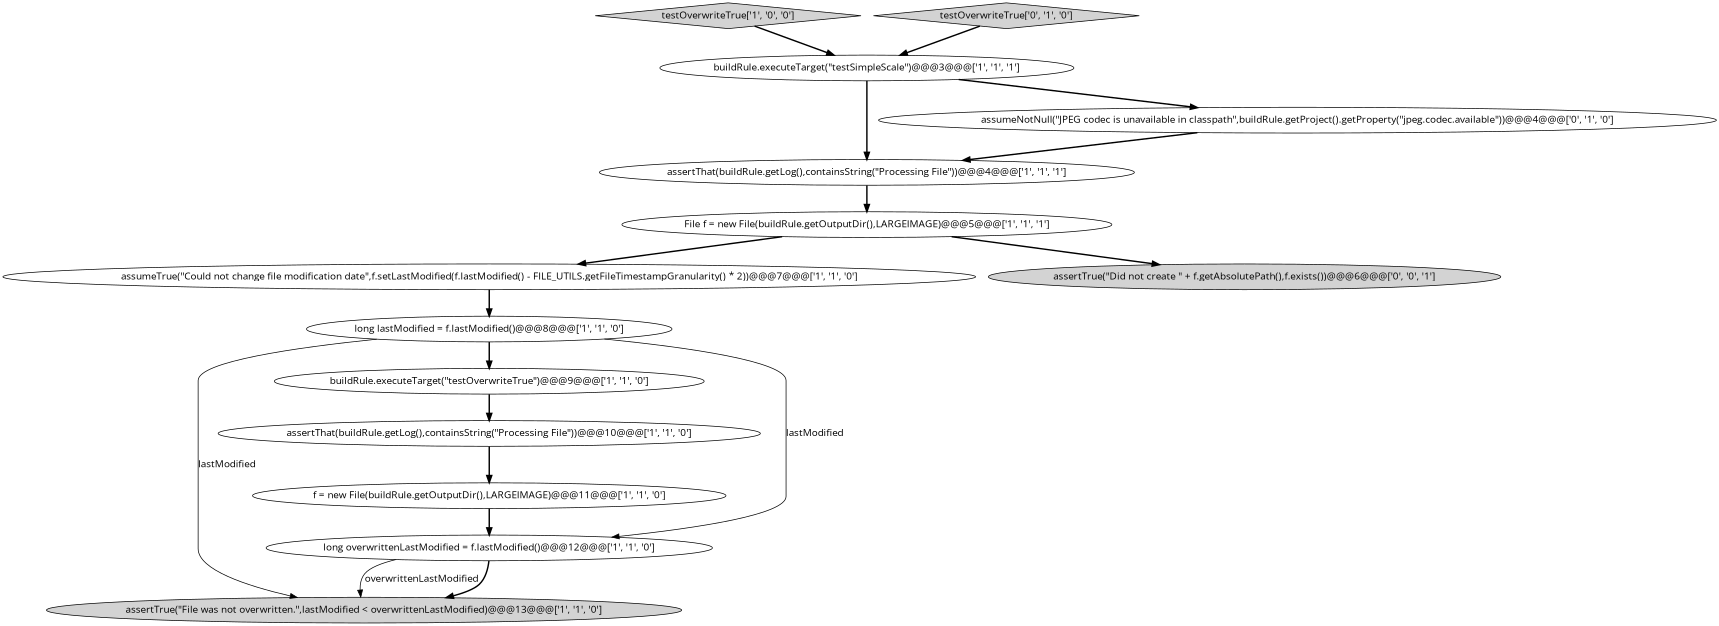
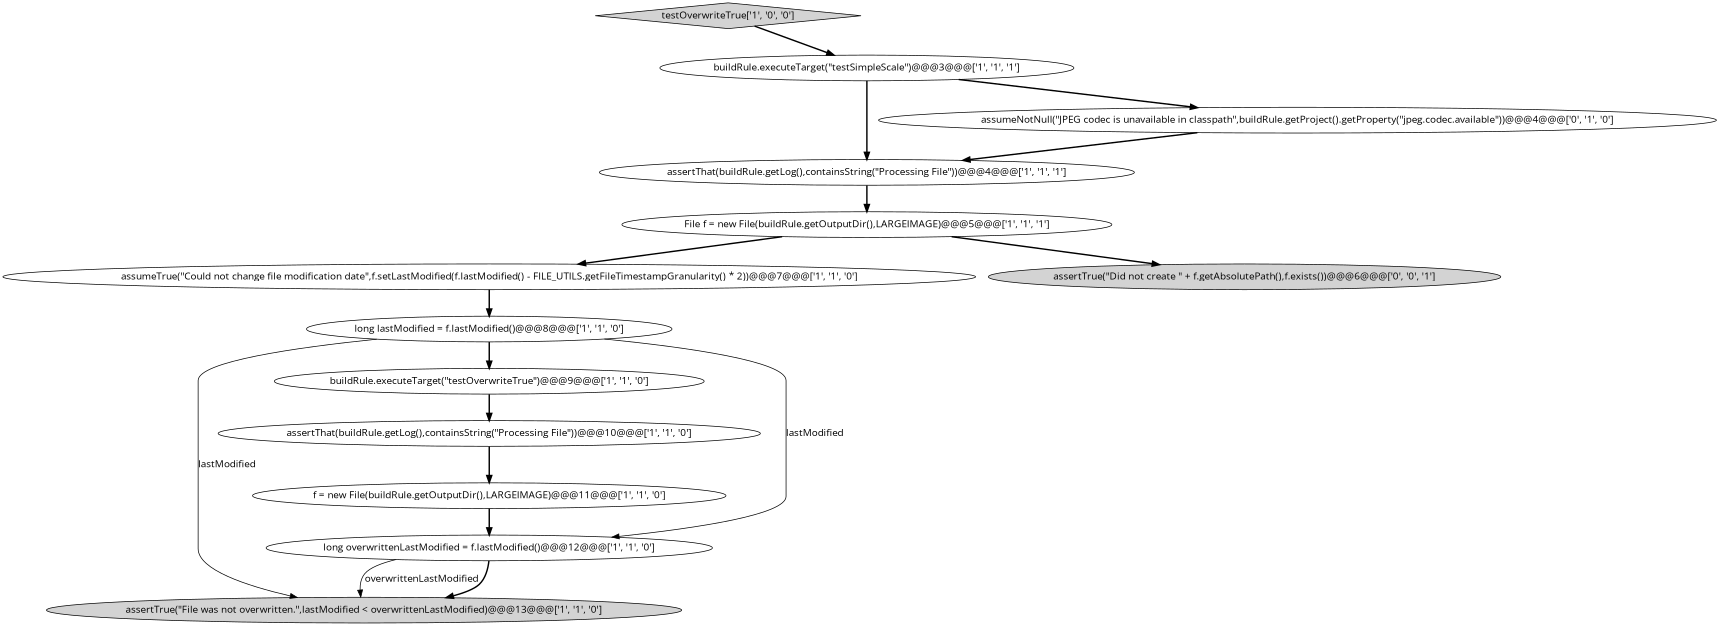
(1006, 16) -> none
